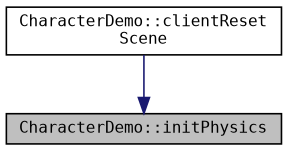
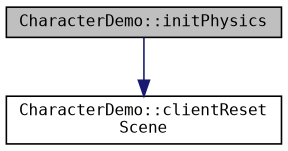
(144, 76) -> (144, 59)
